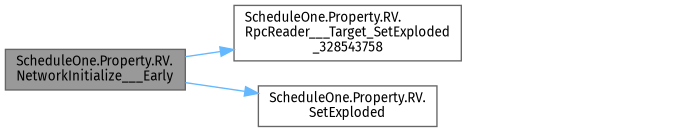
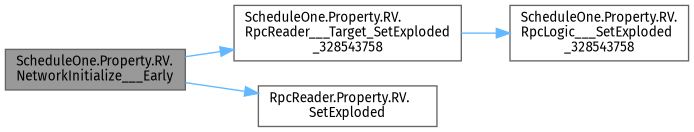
none -> (599, 33)
(348, 106) -> (348, 106)
